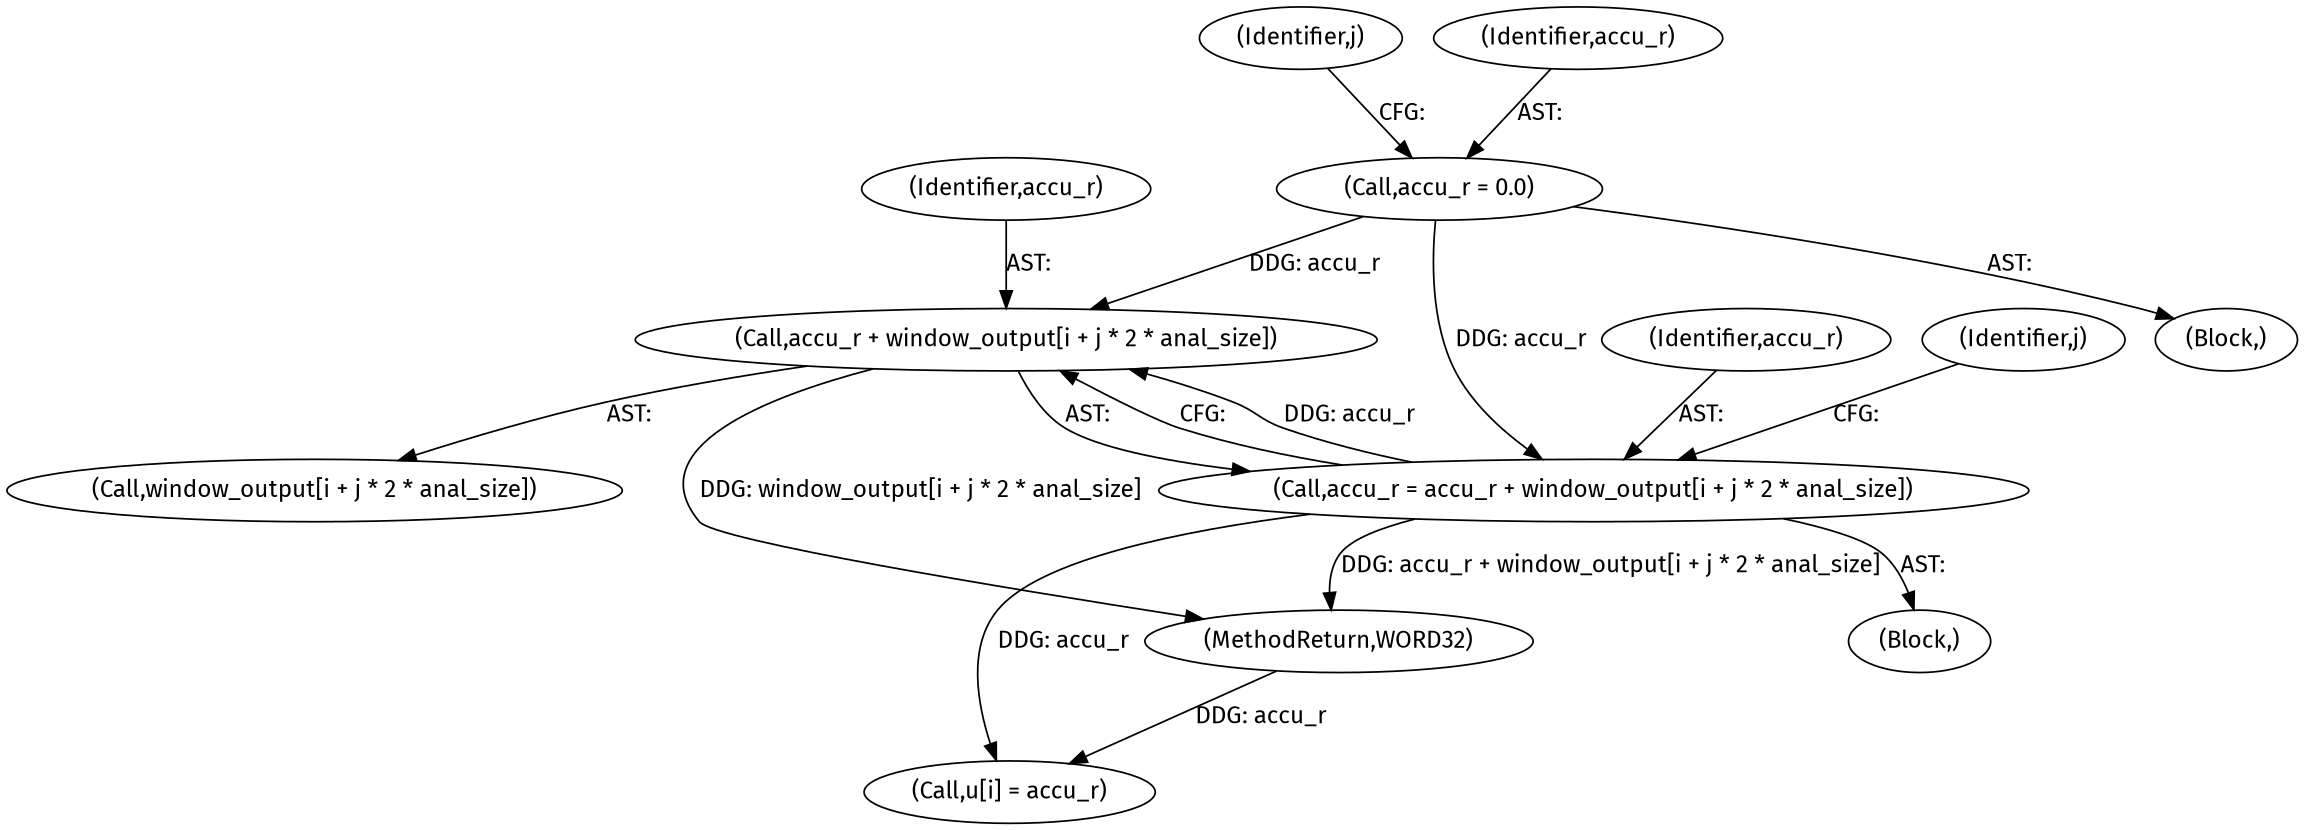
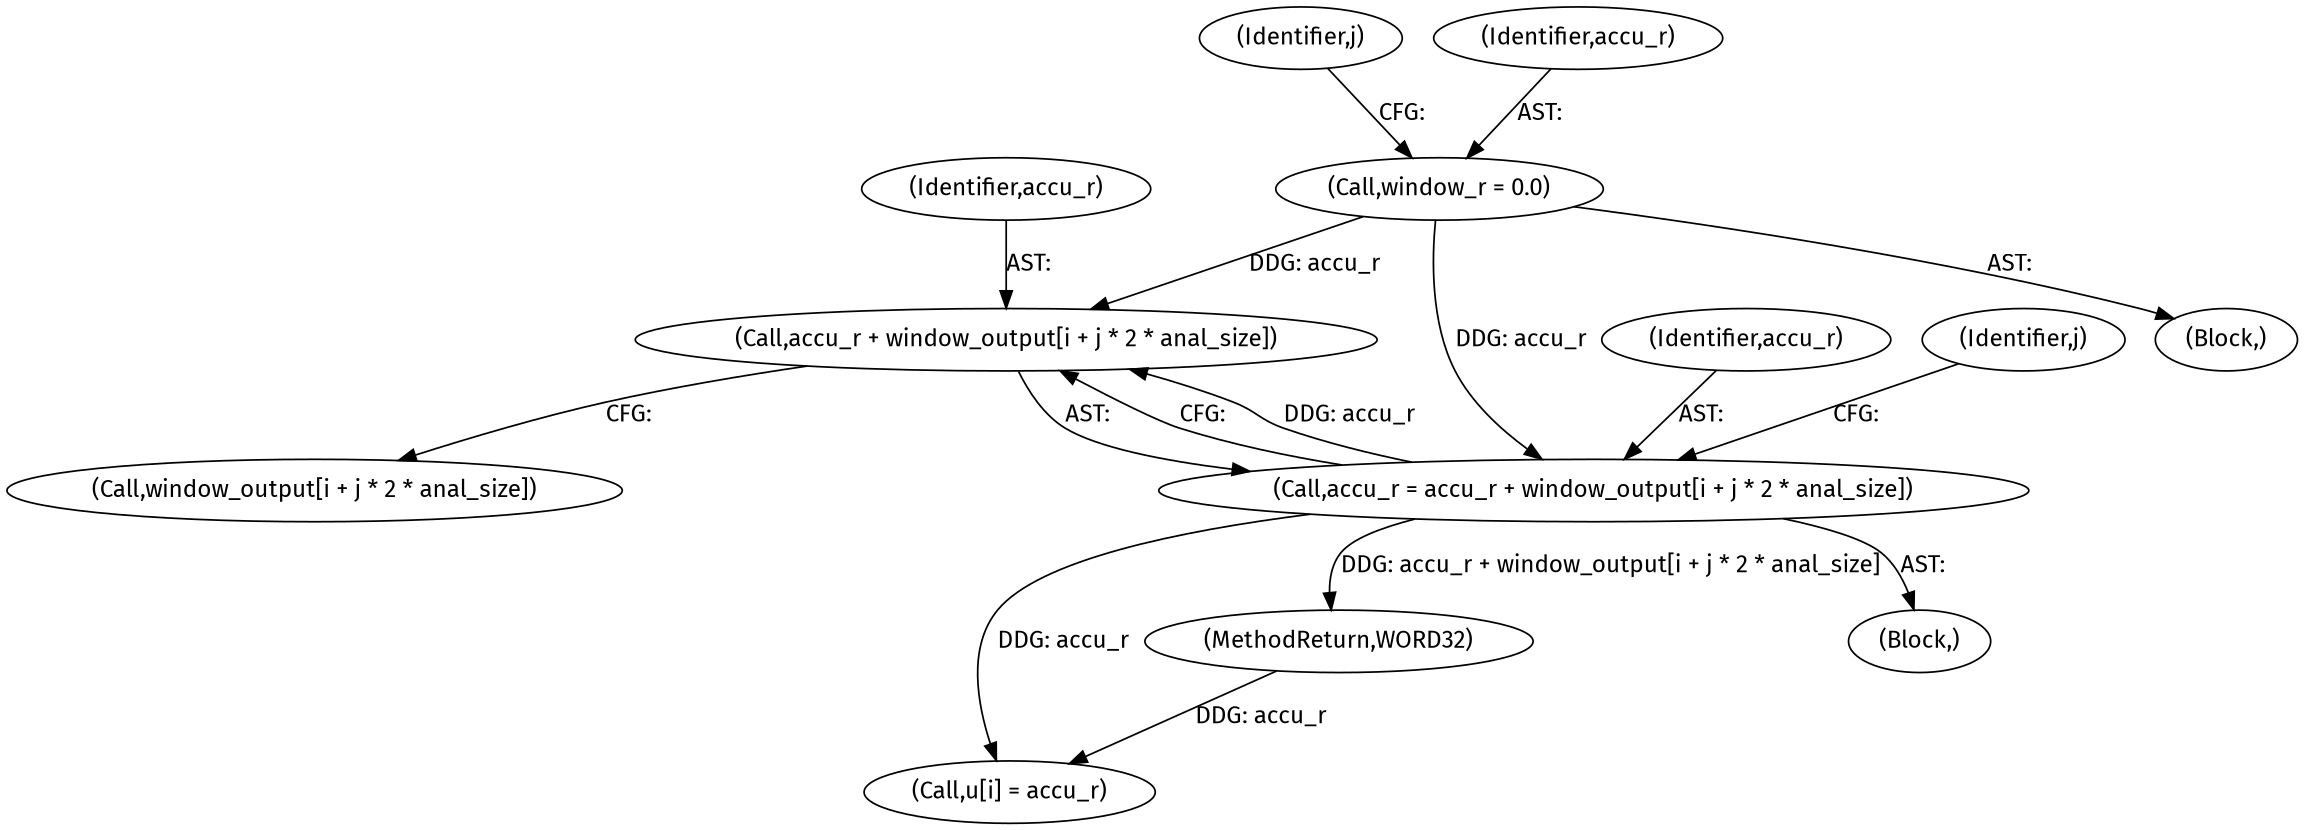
(1440, 189) -> (1440, 189)
(633, 415) -> (633, 415)
(806, 551) -> none
